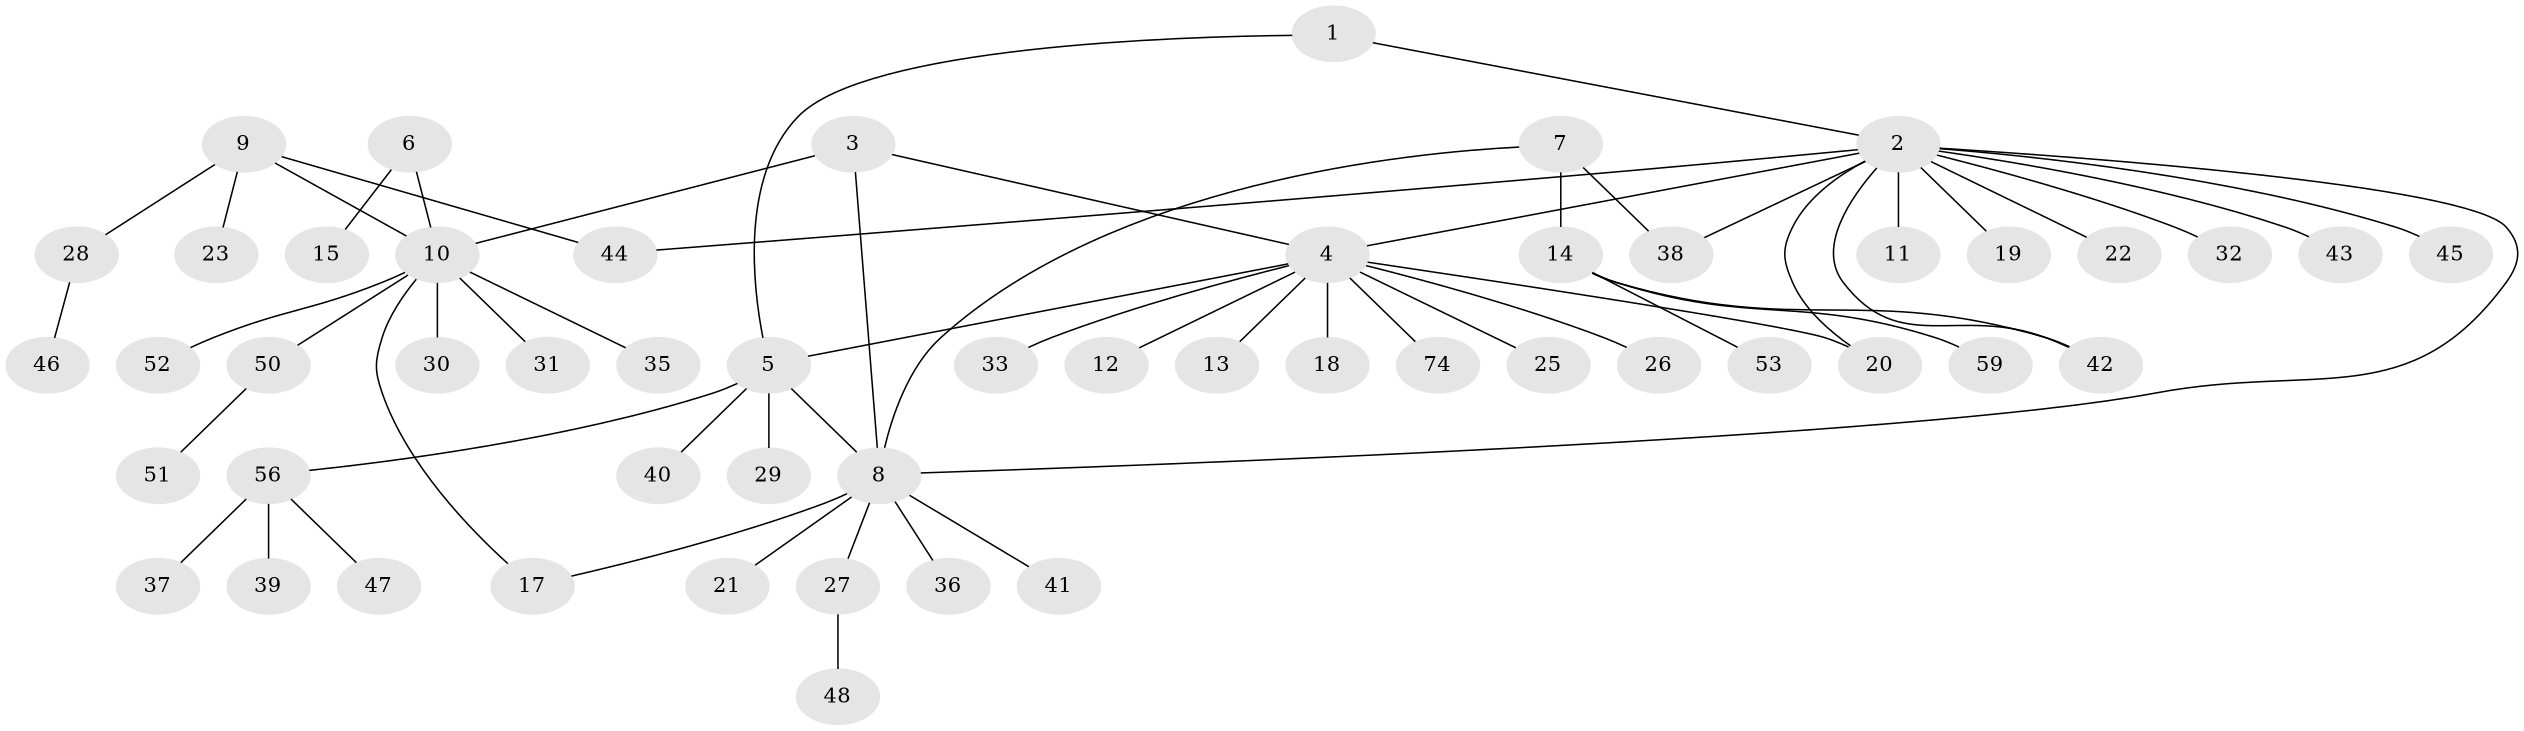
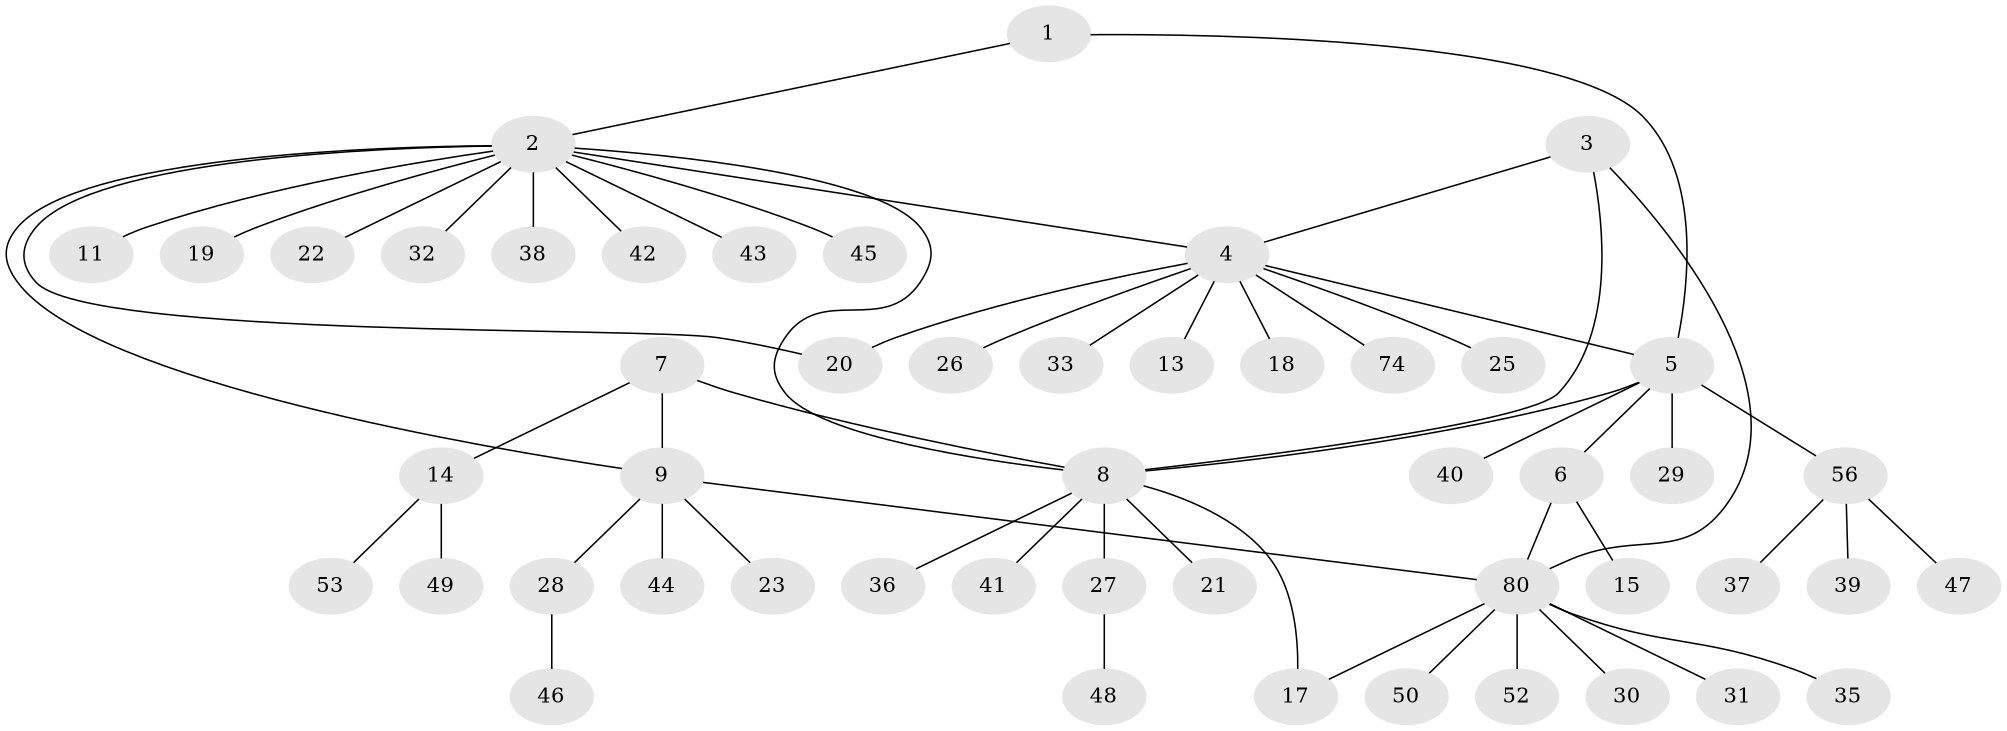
(1257, 202) -> (52, 312)
(1624, 207) -> (662, 421)
(437, 255) -> (1517, 586)
(1904, 312) -> none
(1107, 365) -> none
(1991, 365) -> (441, 586)
none -> (1617, 420)
(158, 476) -> none
